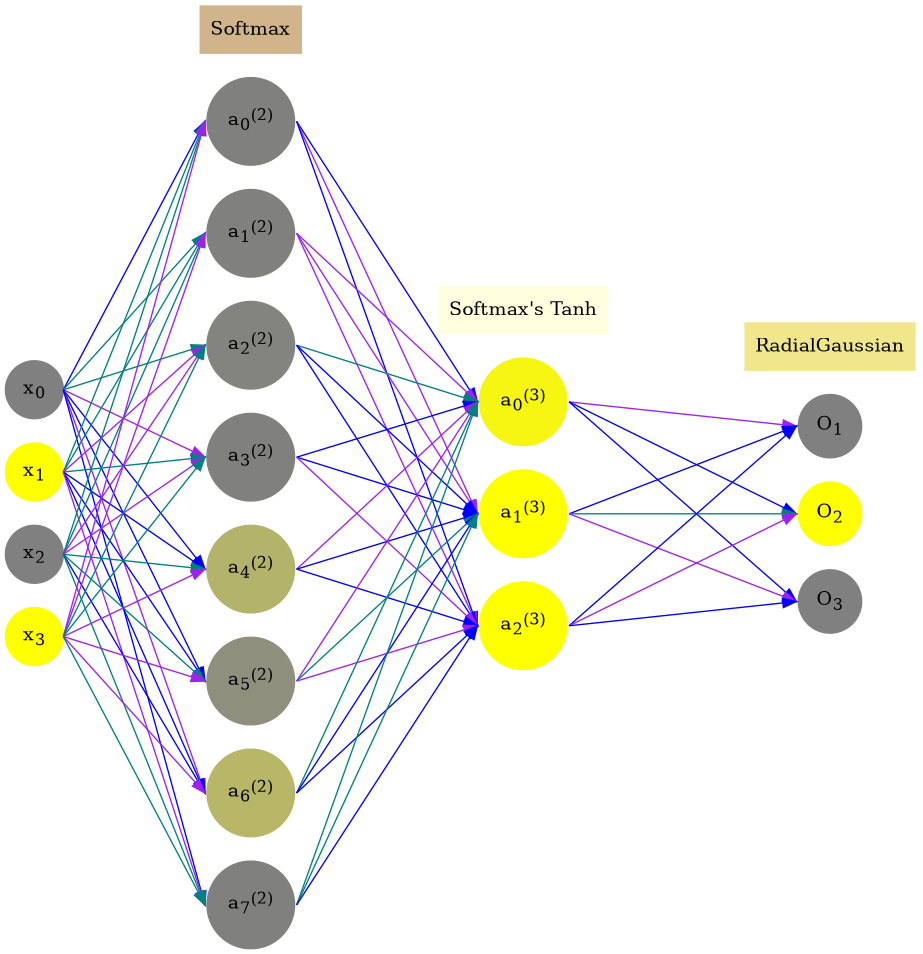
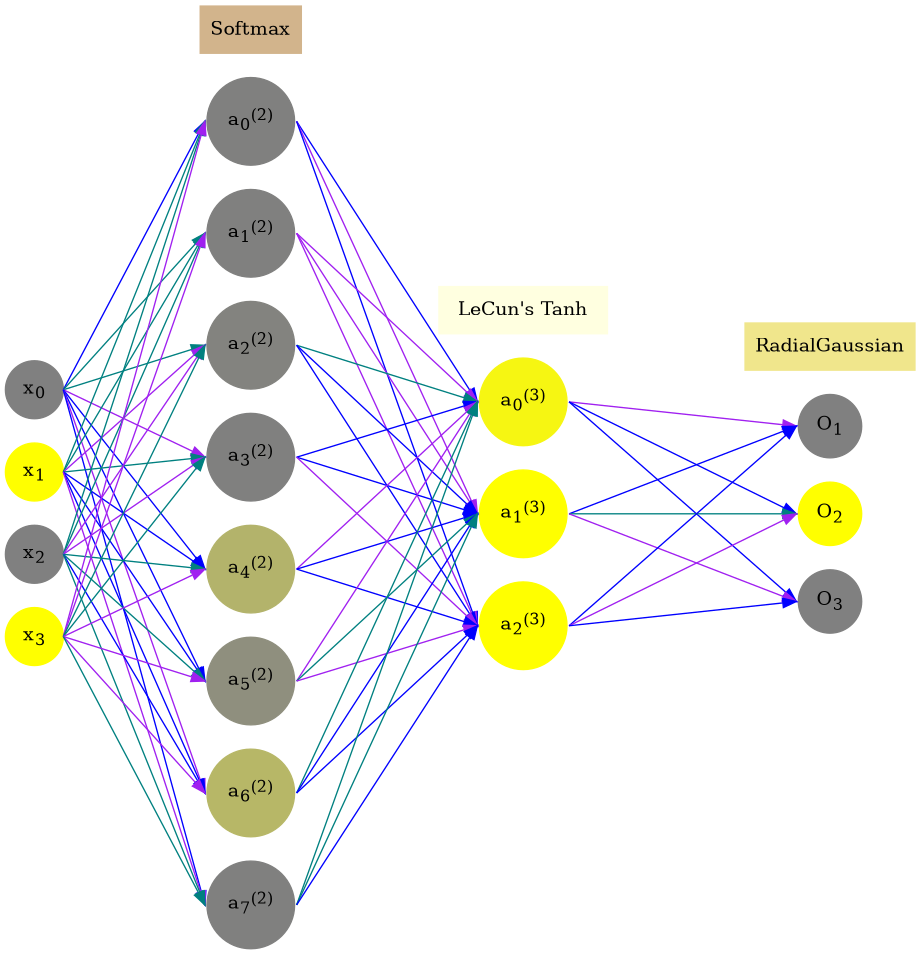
(523, 310) -> (523, 310)
